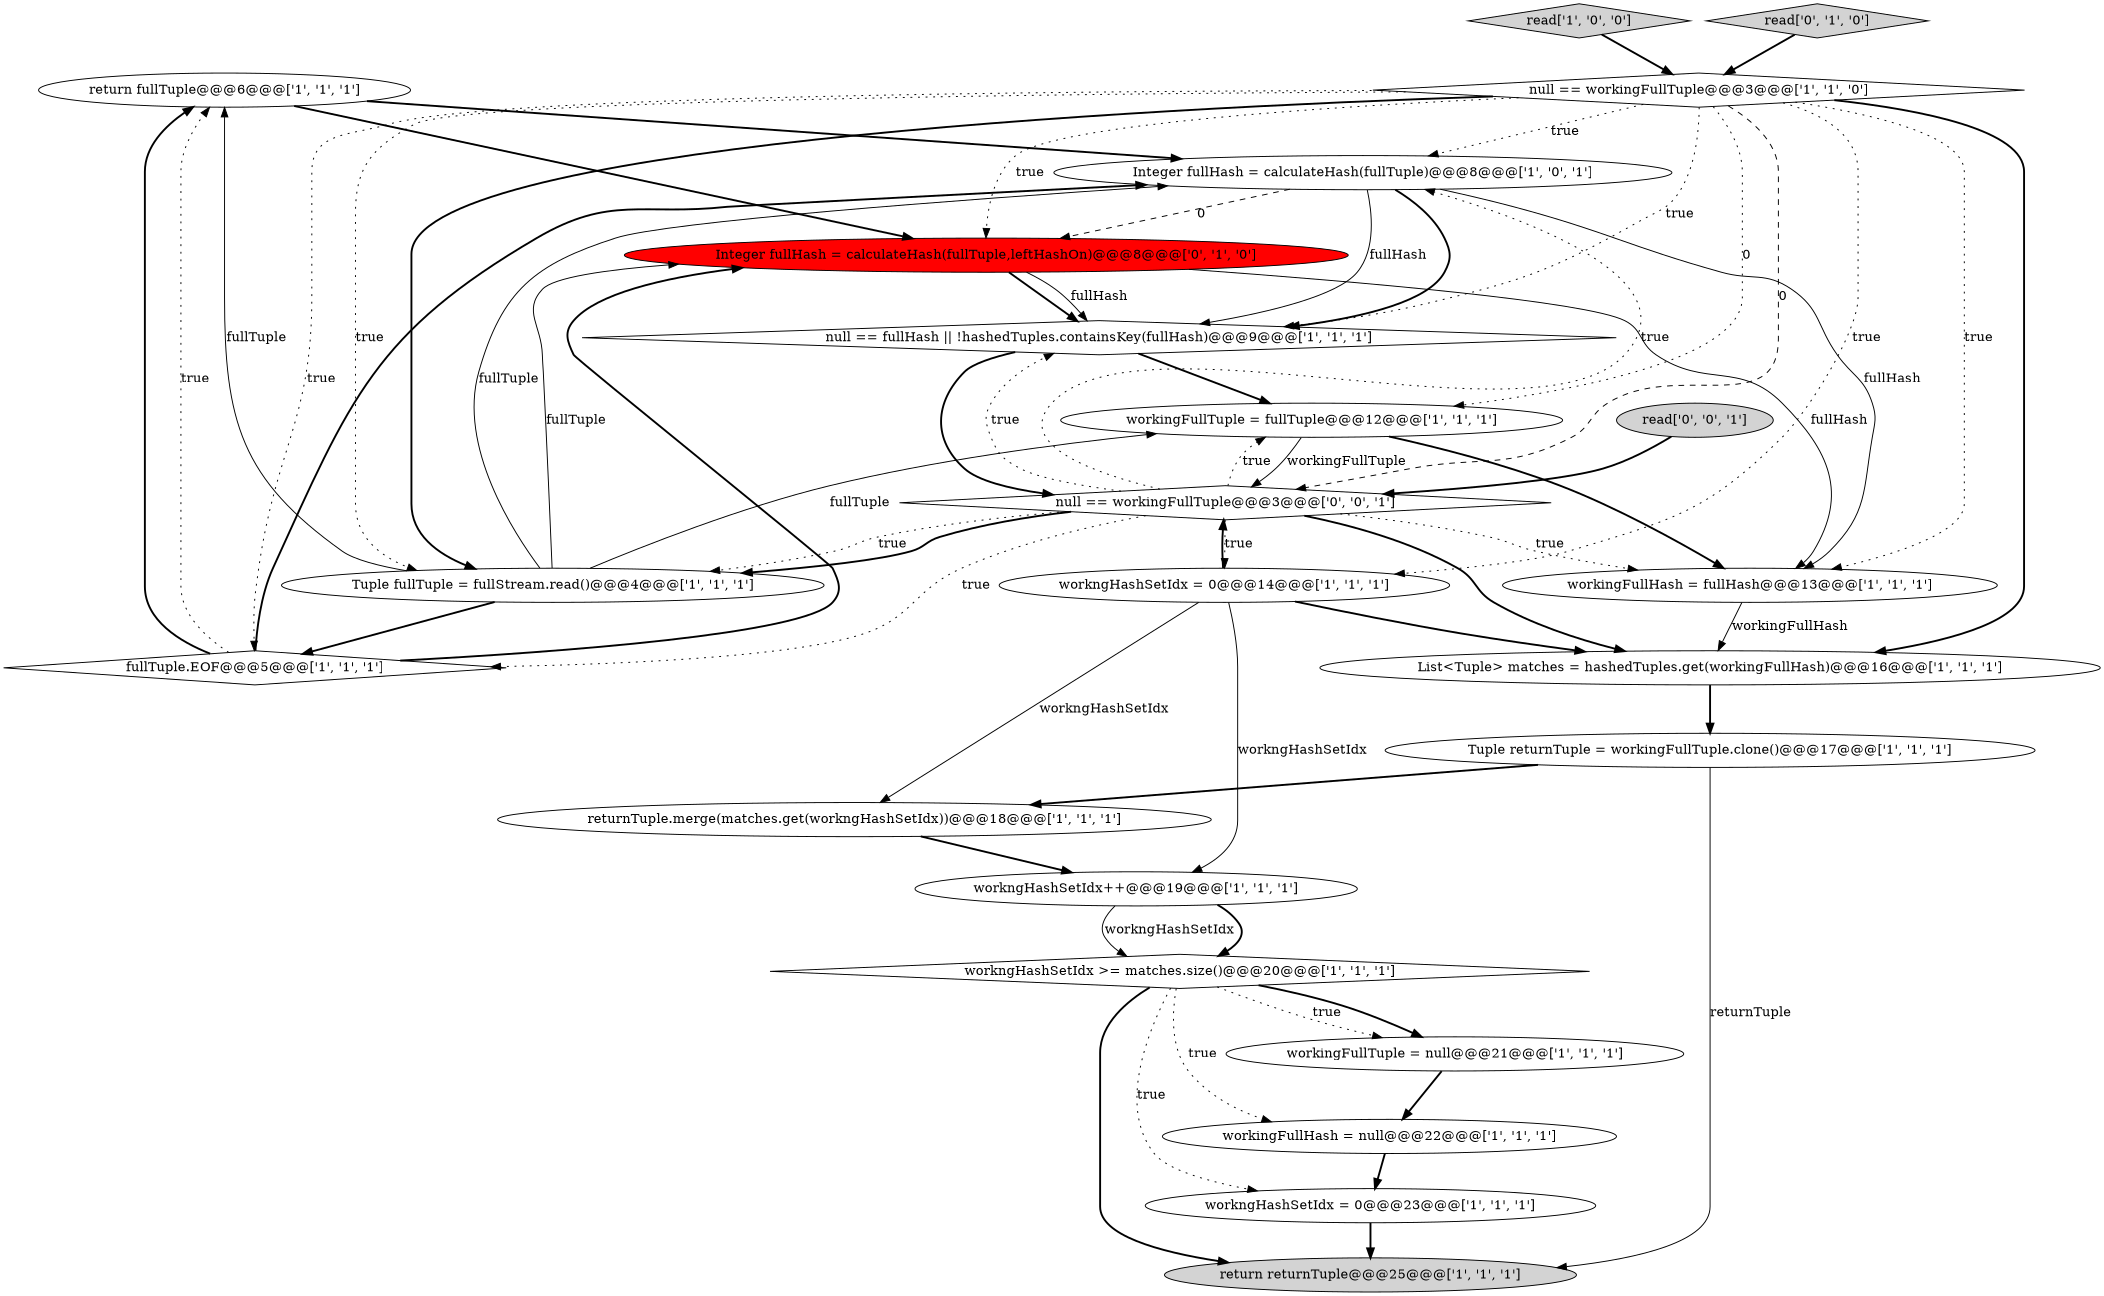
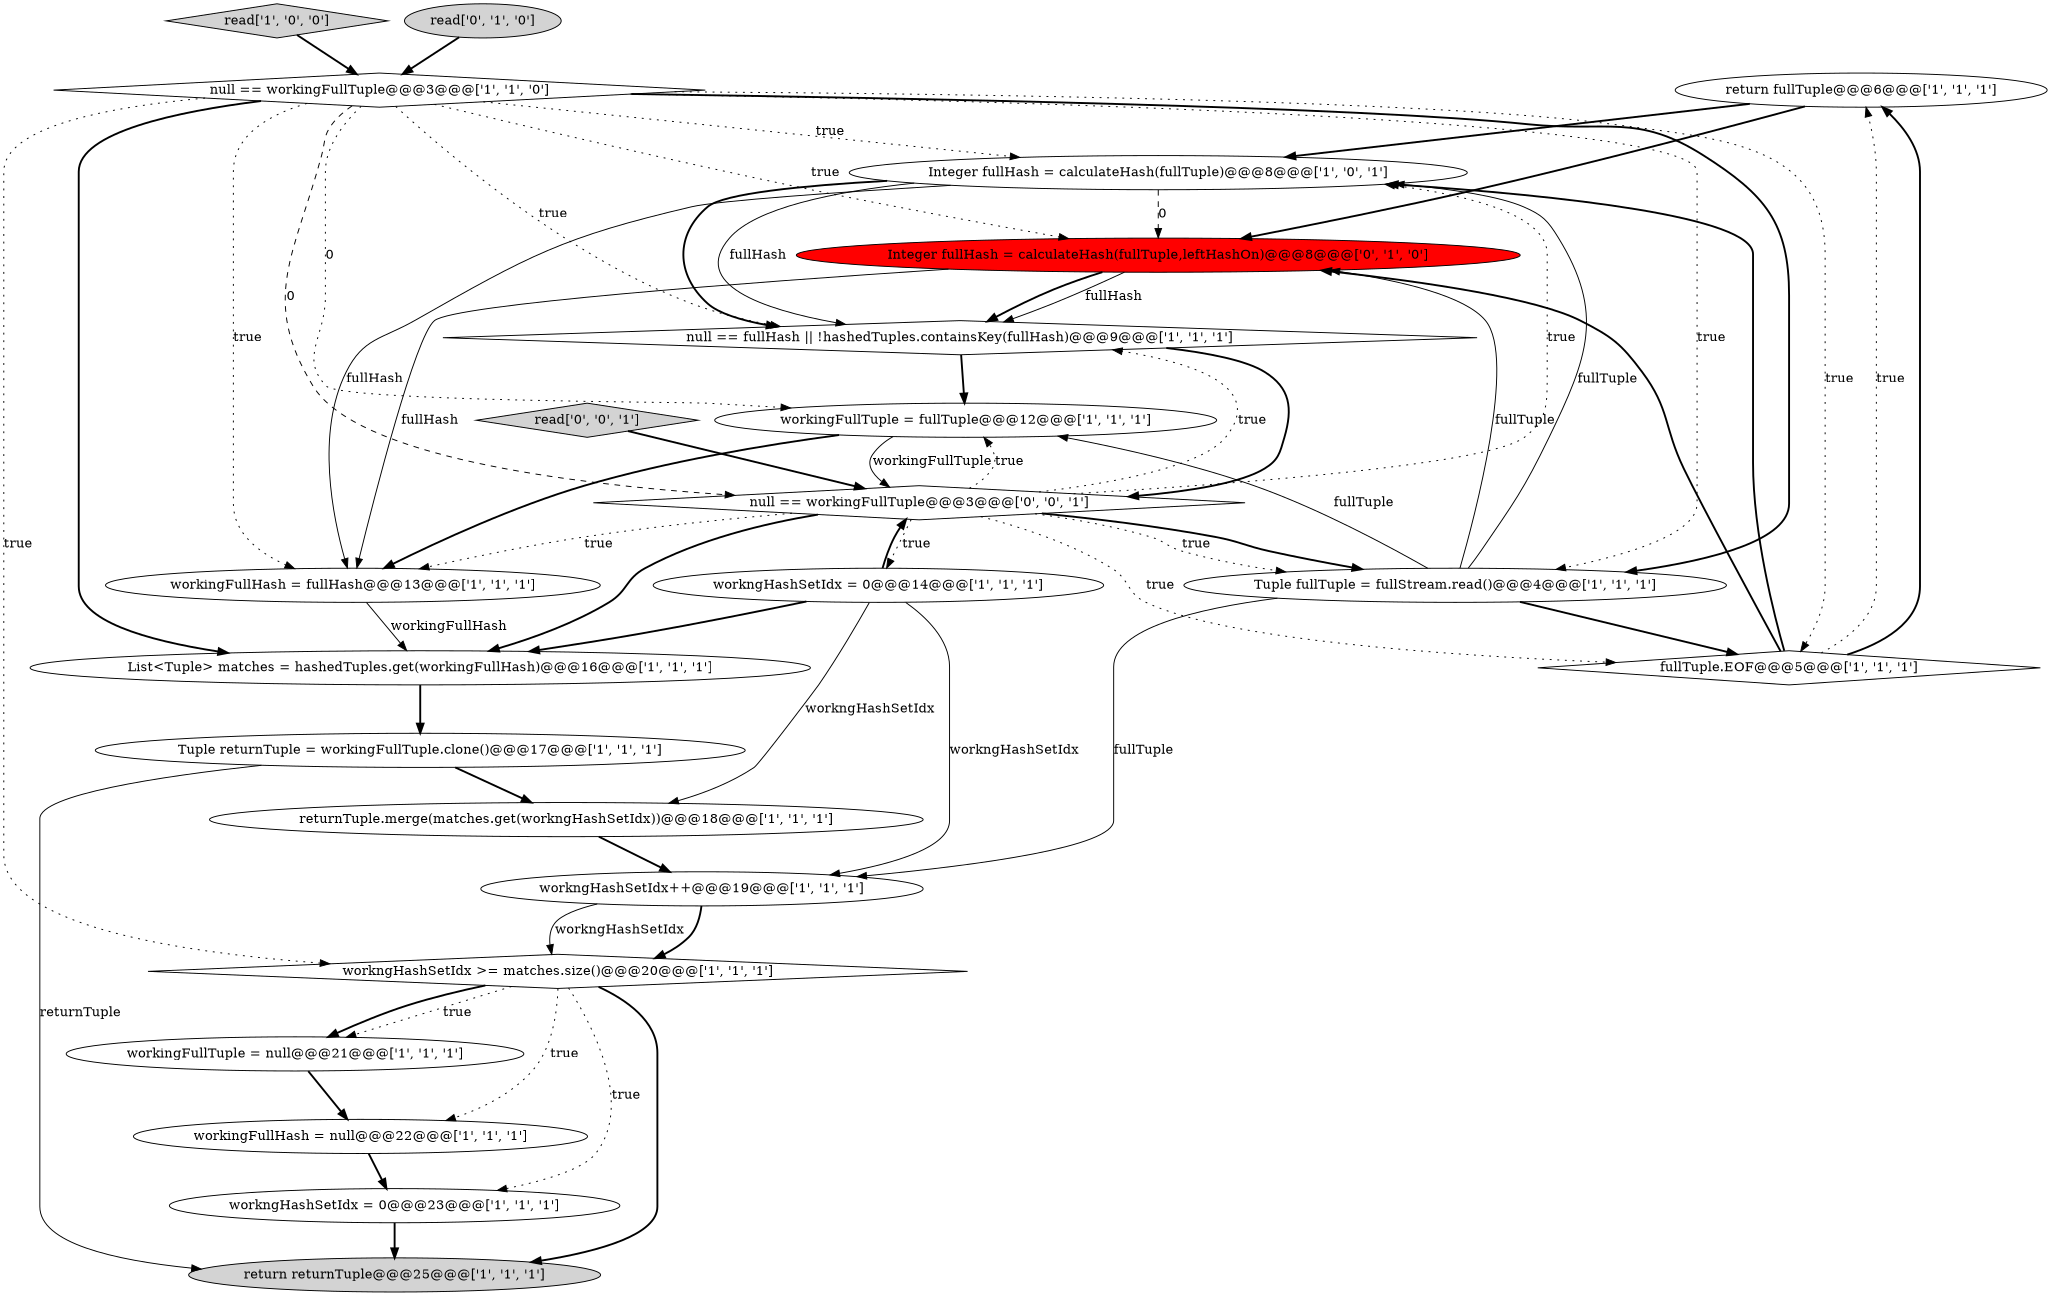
(1817, 21) -> (483, 21)
(230, 389) -> (1114, 779)
(1695, 420) -> (587, 420)
(1777, 442) -> (4, 576)
